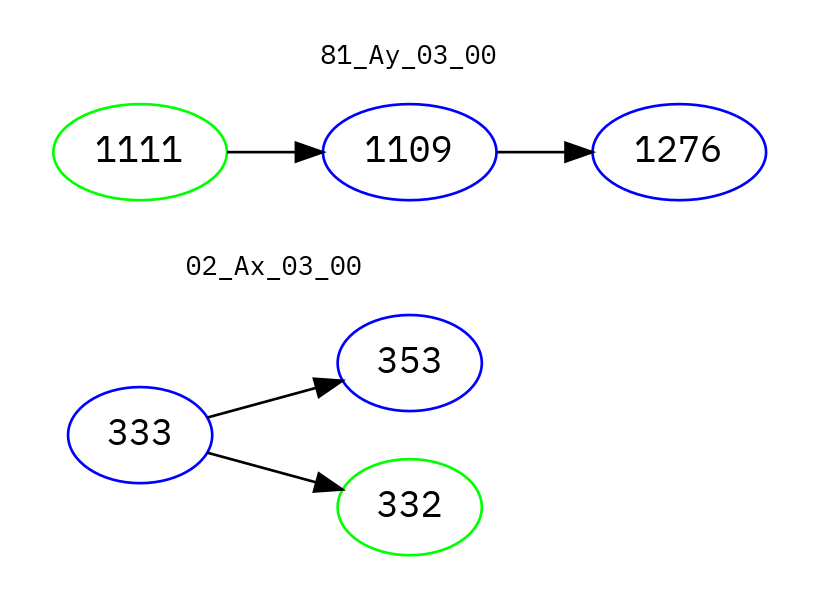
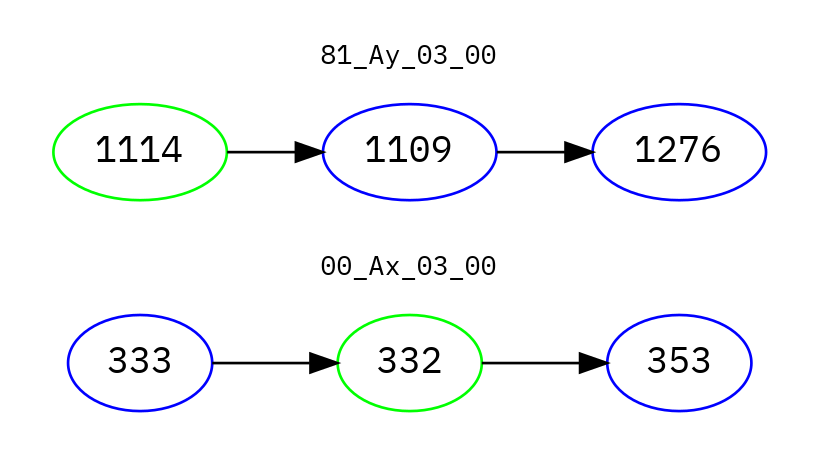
(140, 152) -> (140, 152)
(275, 268) -> (410, 268)
(262, 403) -> (531, 363)
